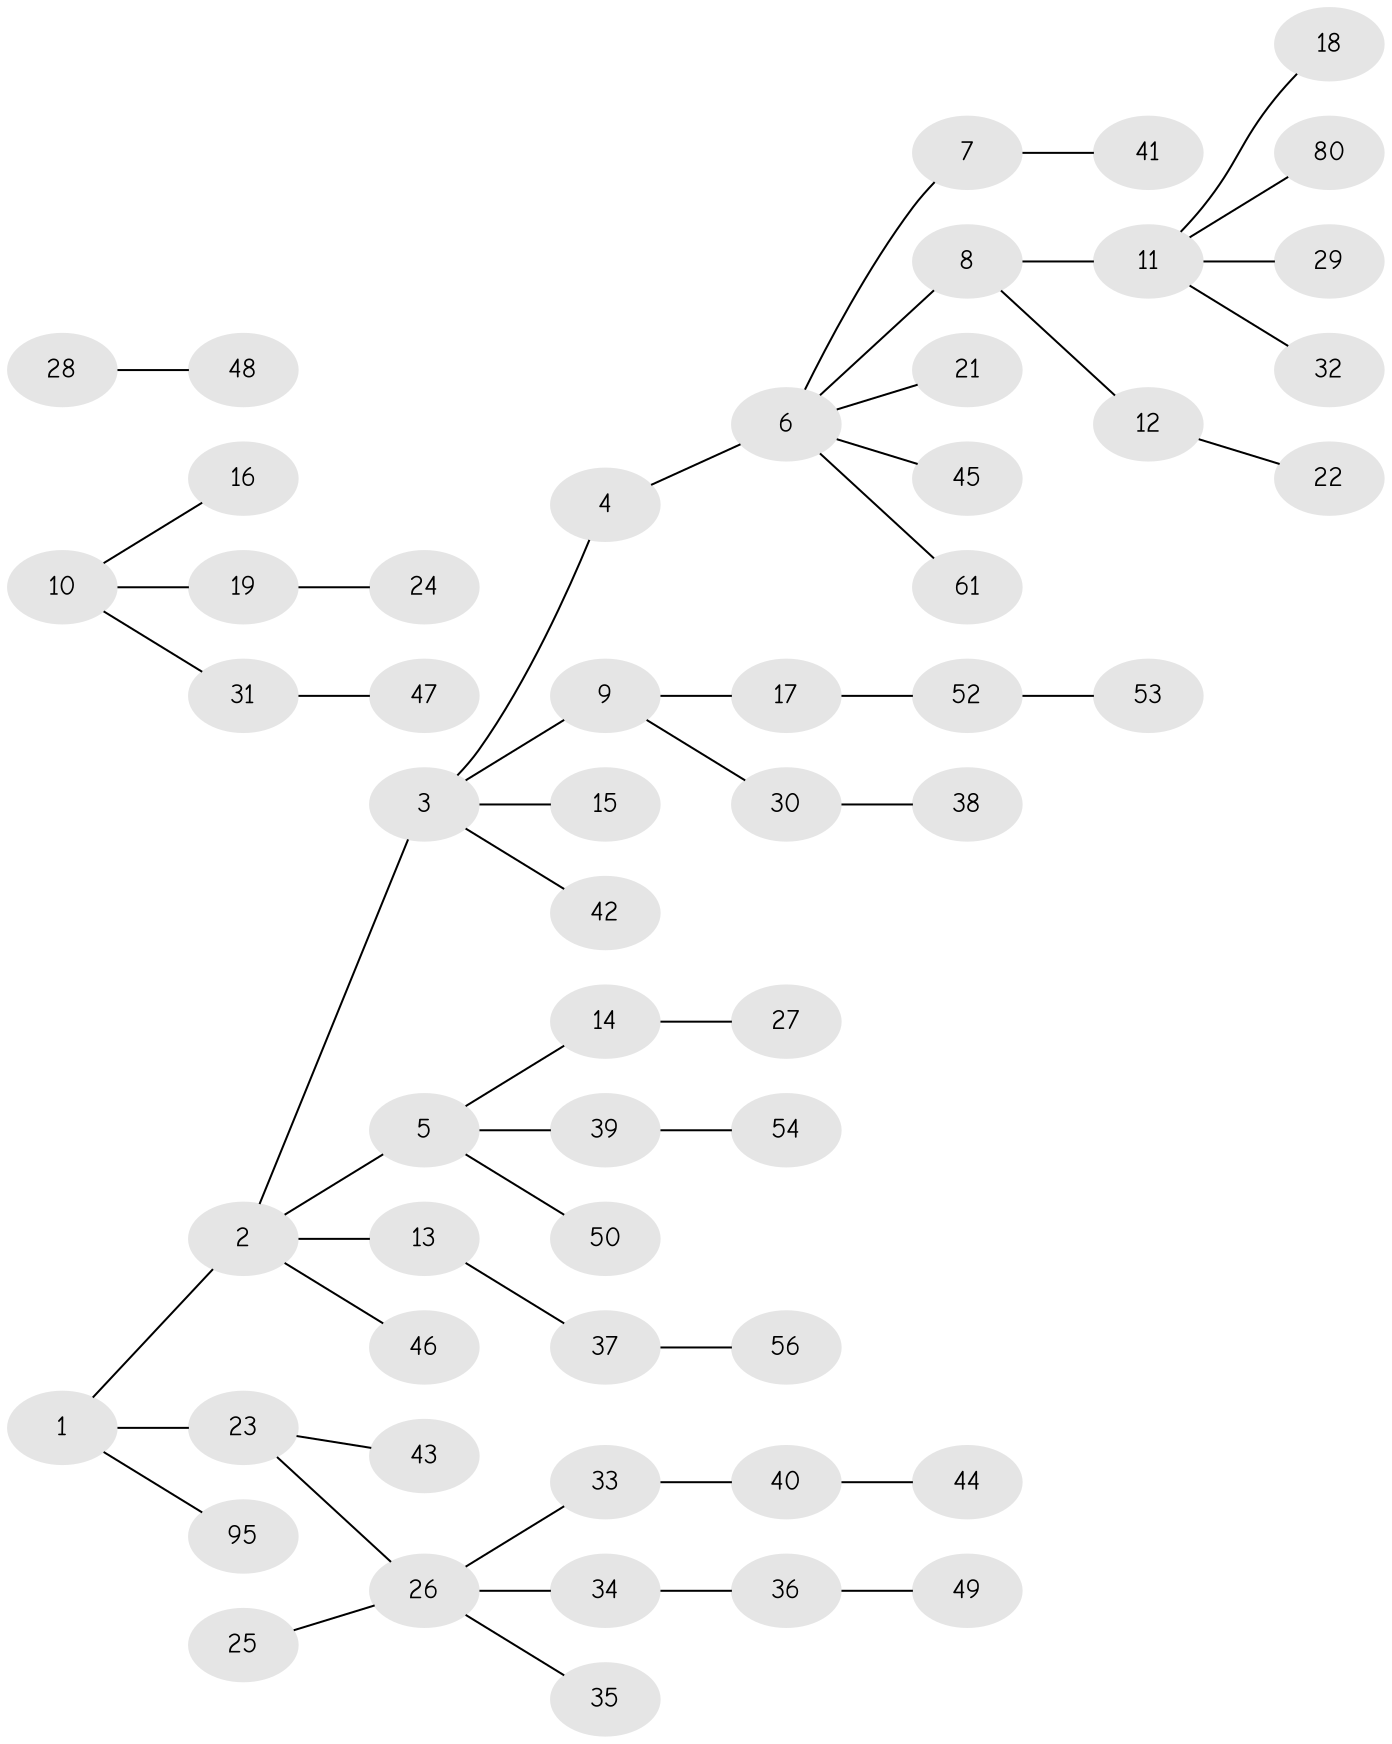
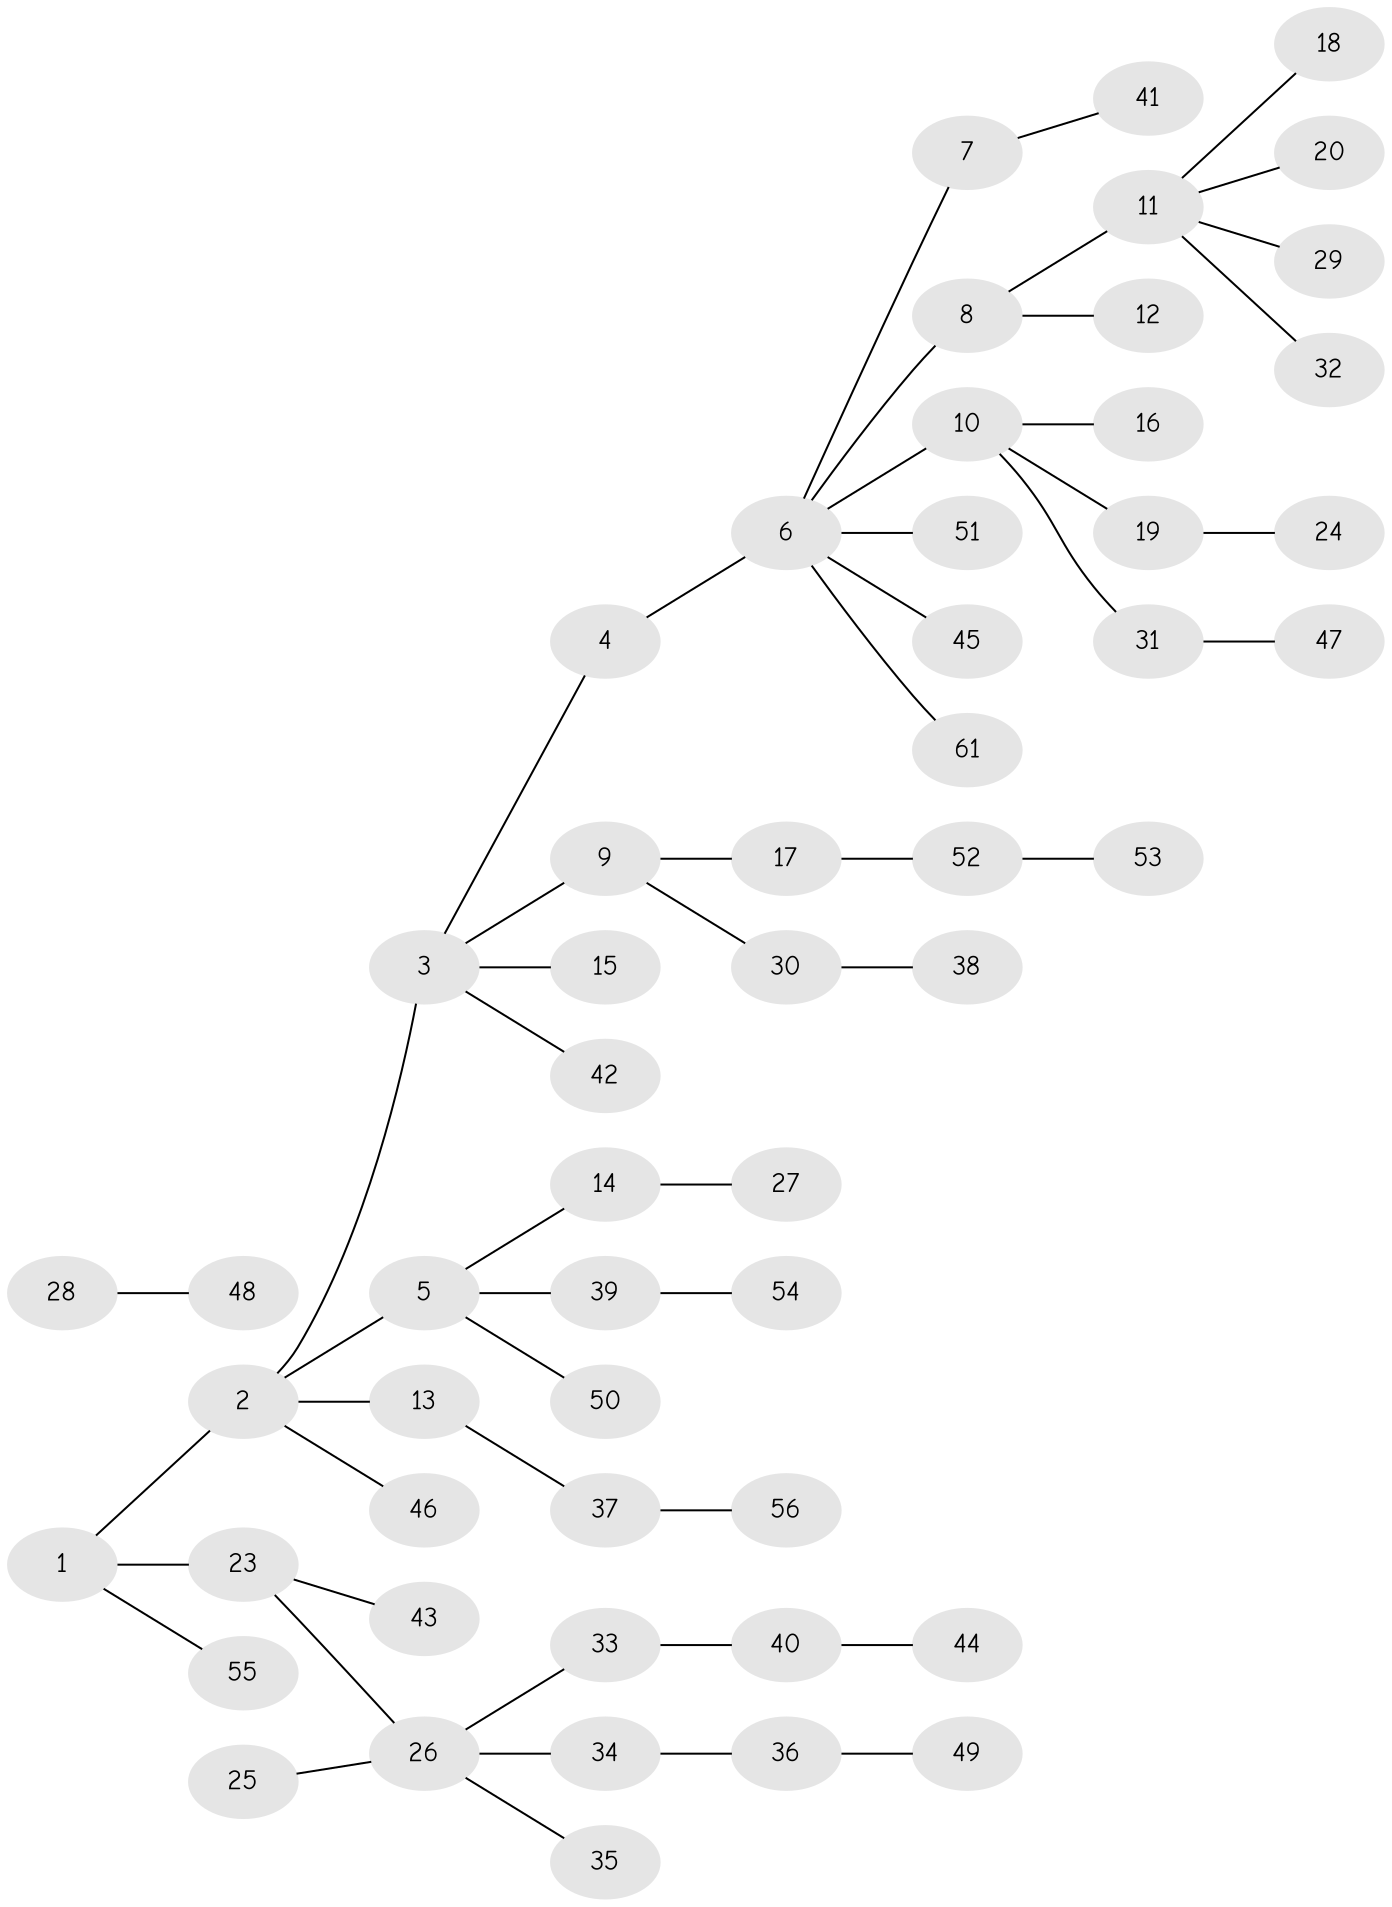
(1329, 153) -> (1329, 153)
(967, 370) -> (967, 533)
none -> (877, 479)
(1329, 479) -> none
(243, 1536) -> (243, 1673)
